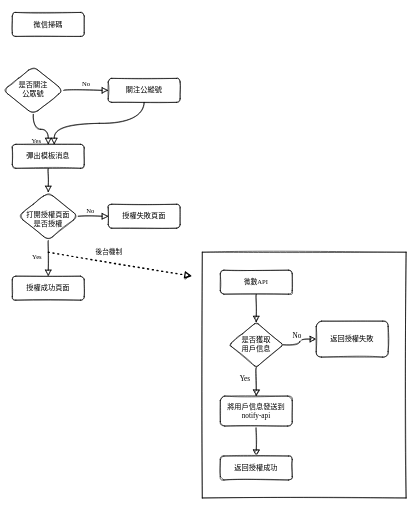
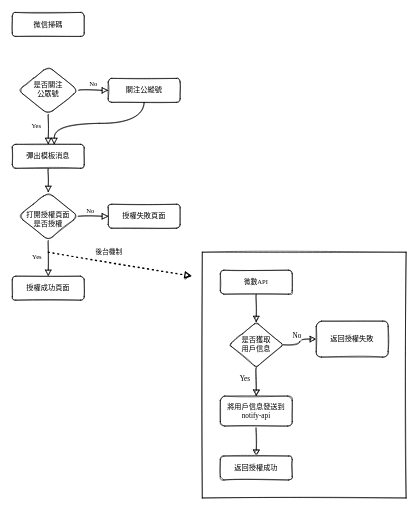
(33, 90) -> (48, 90)
